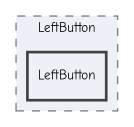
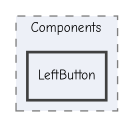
(67, 29) -> (67, 29)
